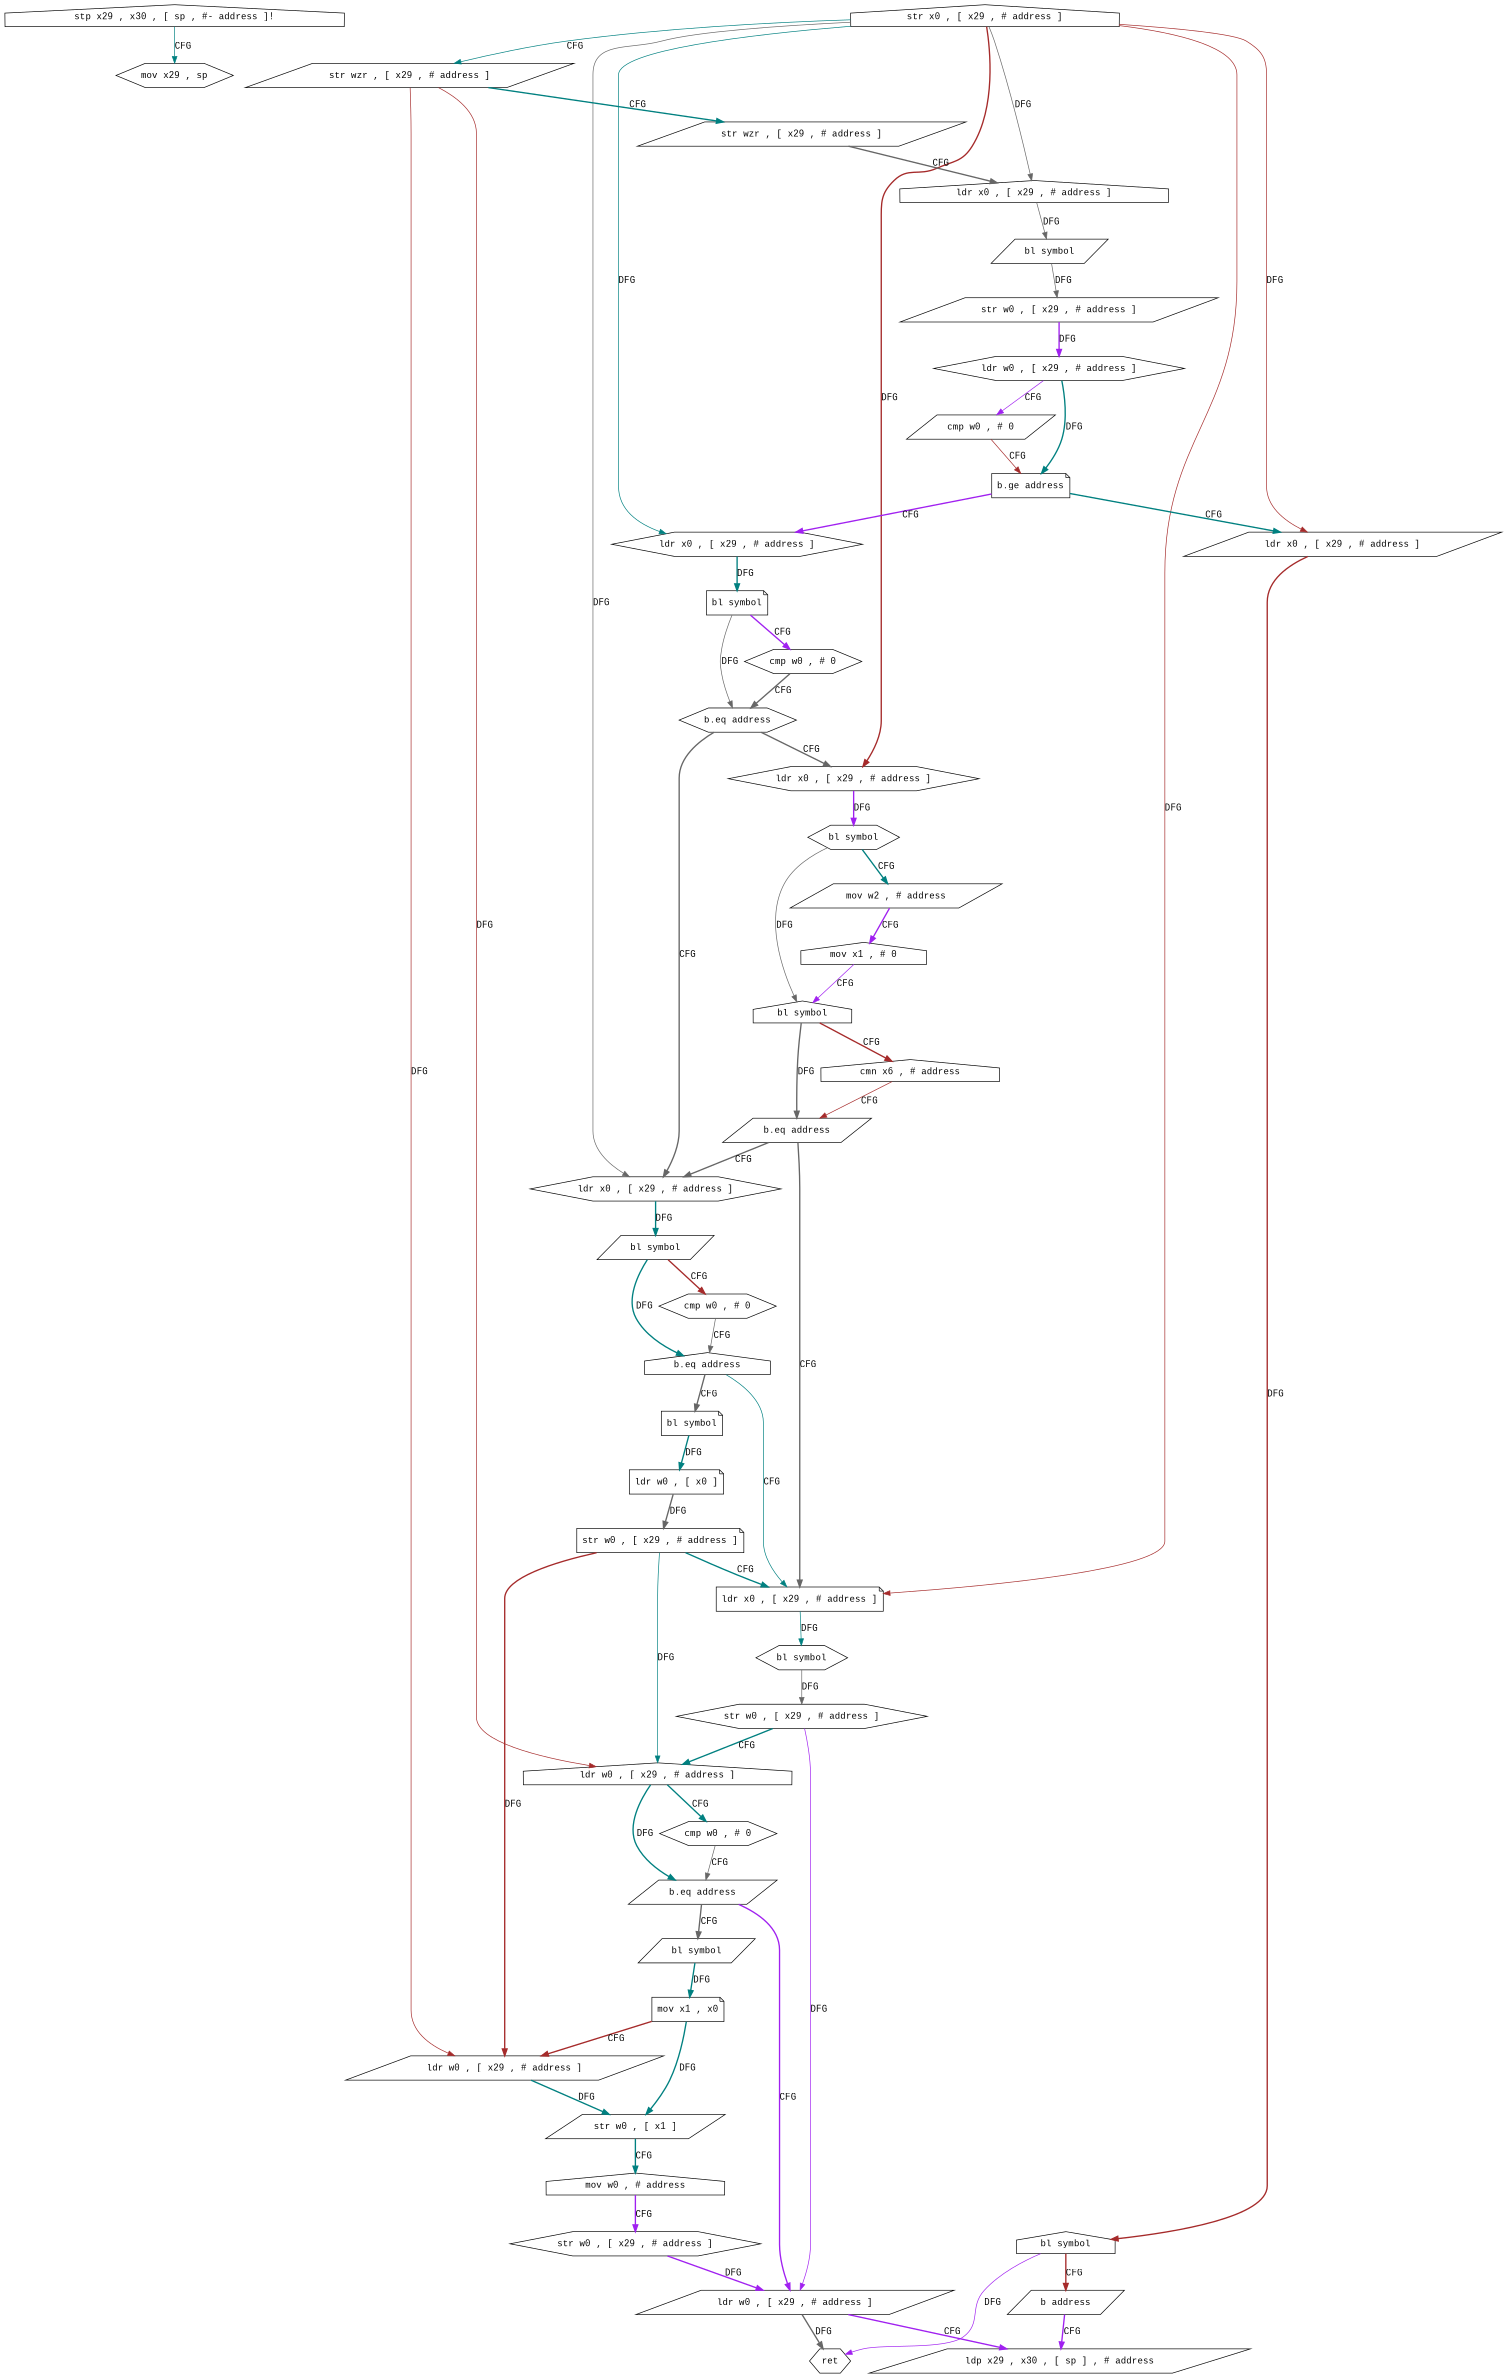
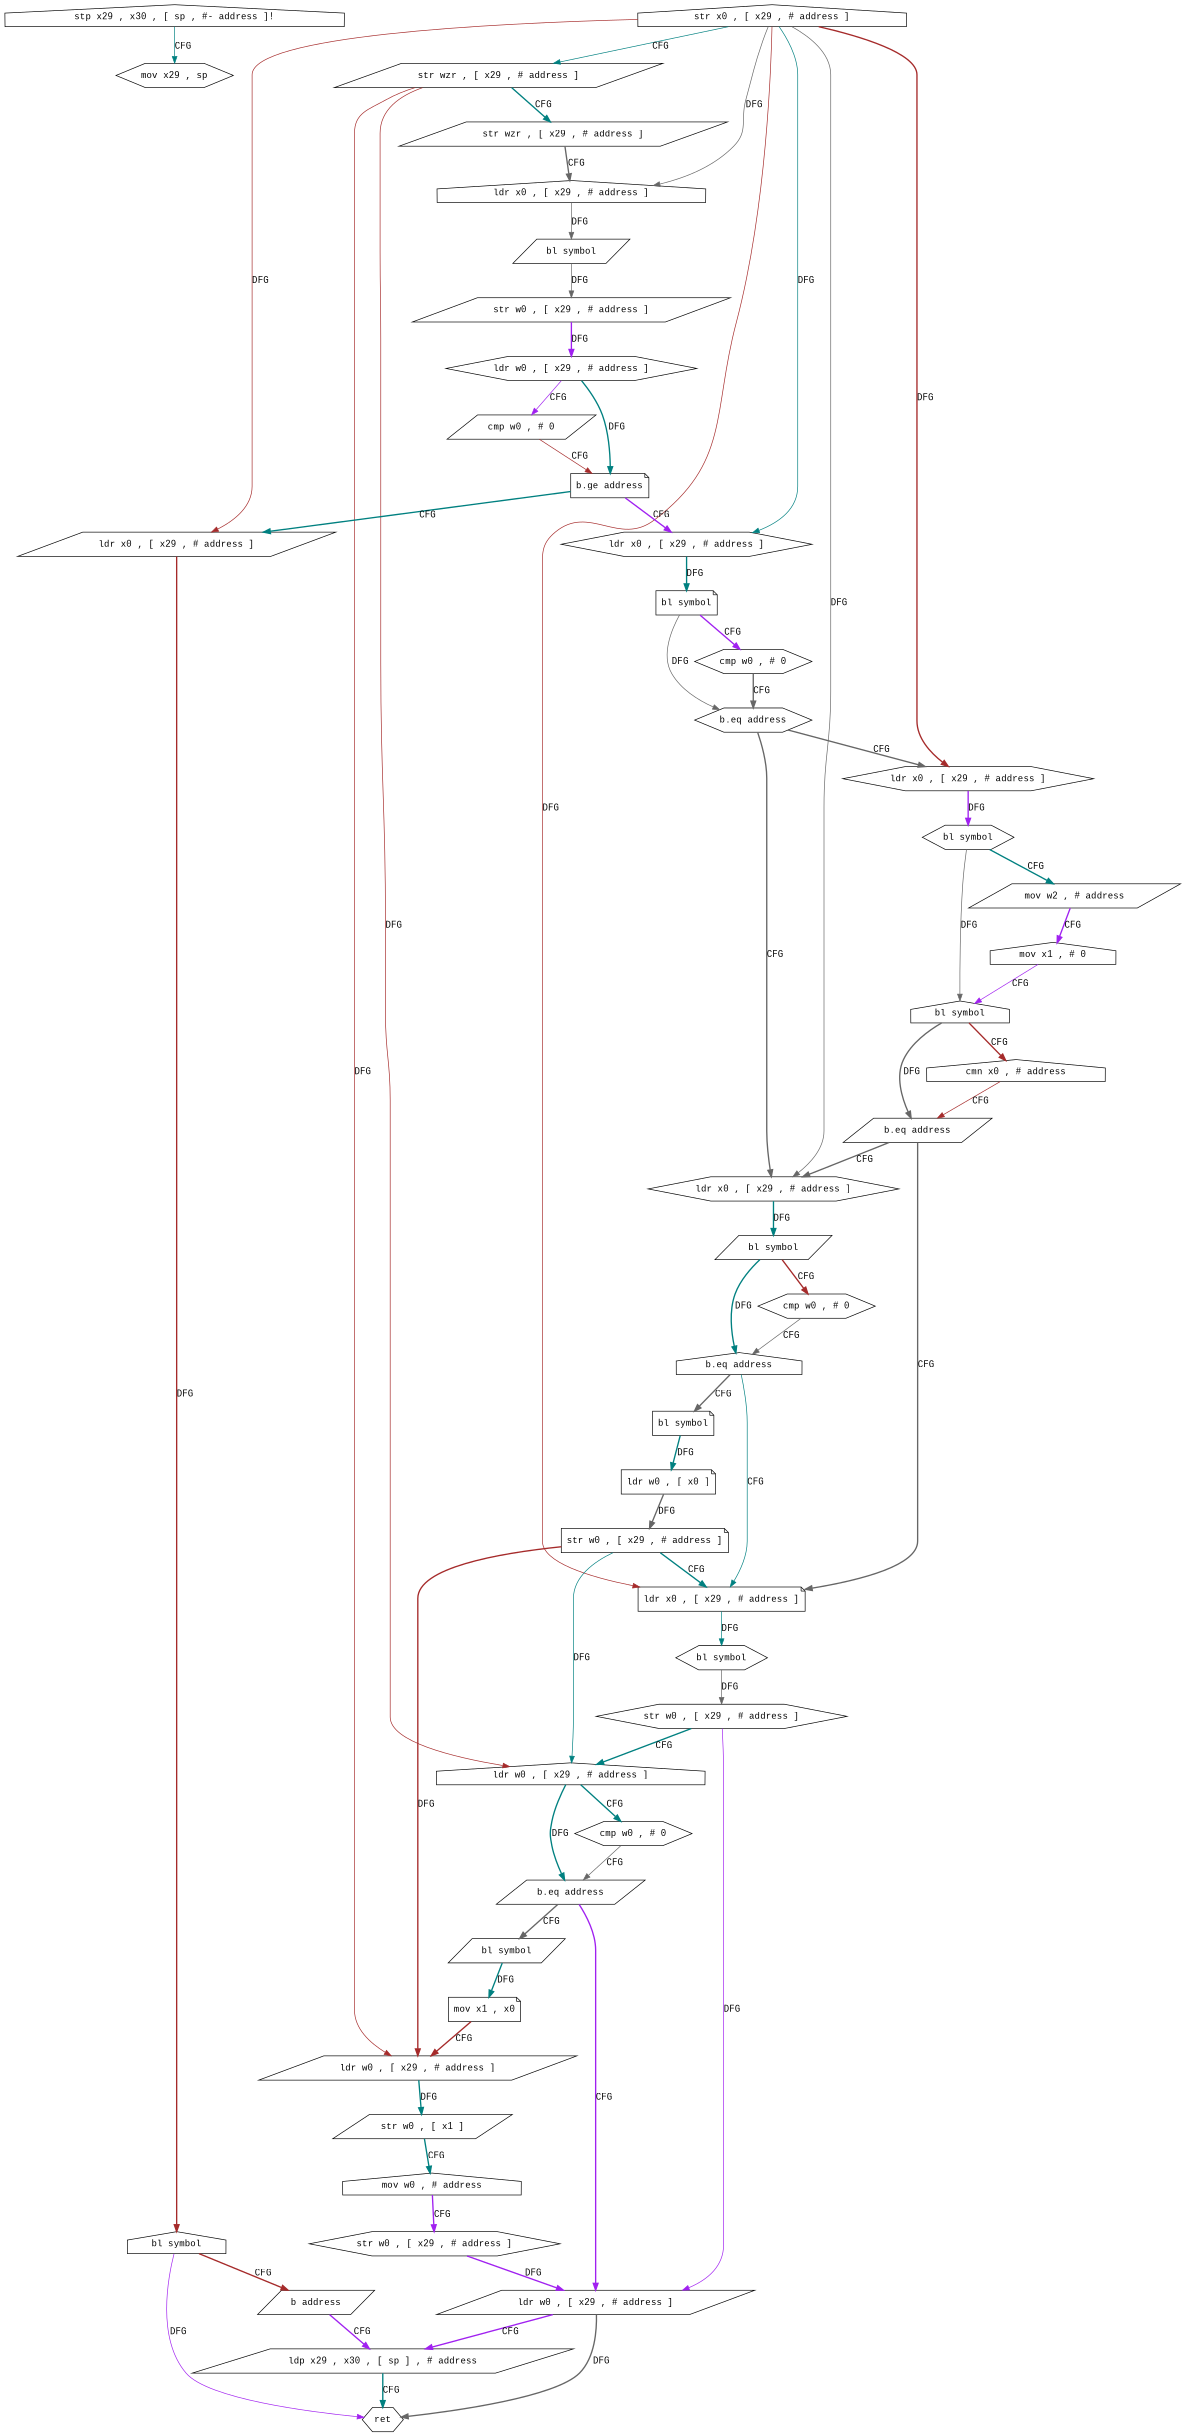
(910, 1072) -> (1016, 1072)
(675, 2068) -> none
none -> (383, 2387)
